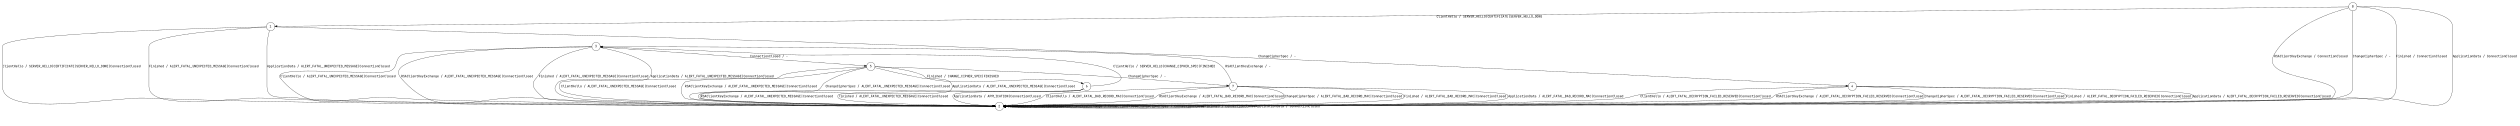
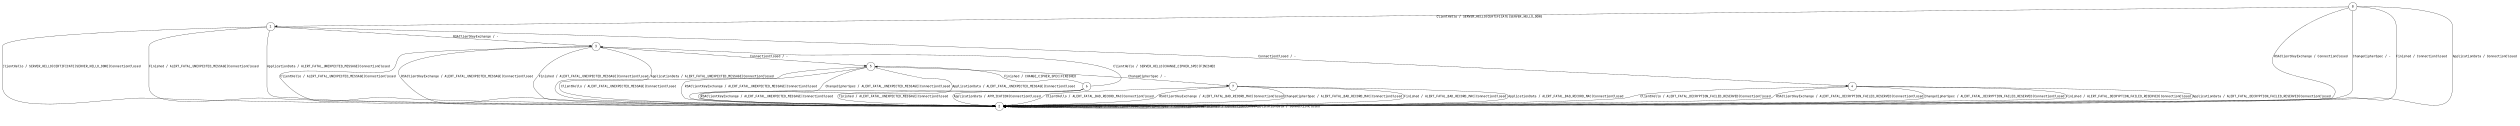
(923, 49) -> (432, 36)
(1277, 56) -> (1277, 56)
(977, 82) -> (987, 72)
